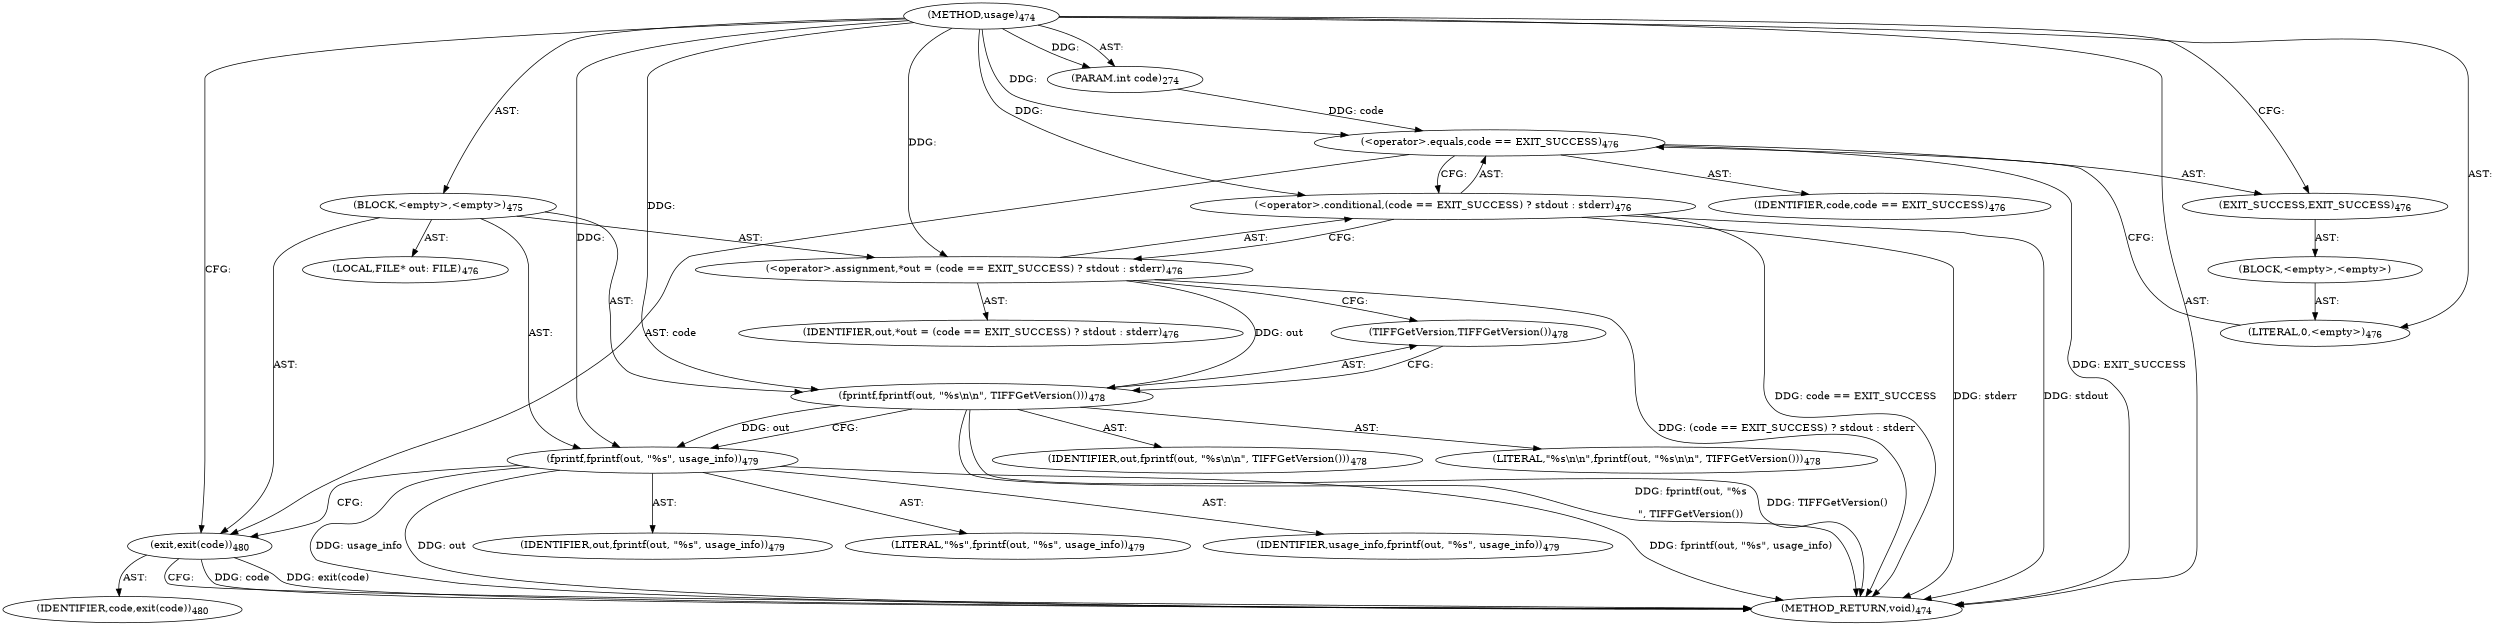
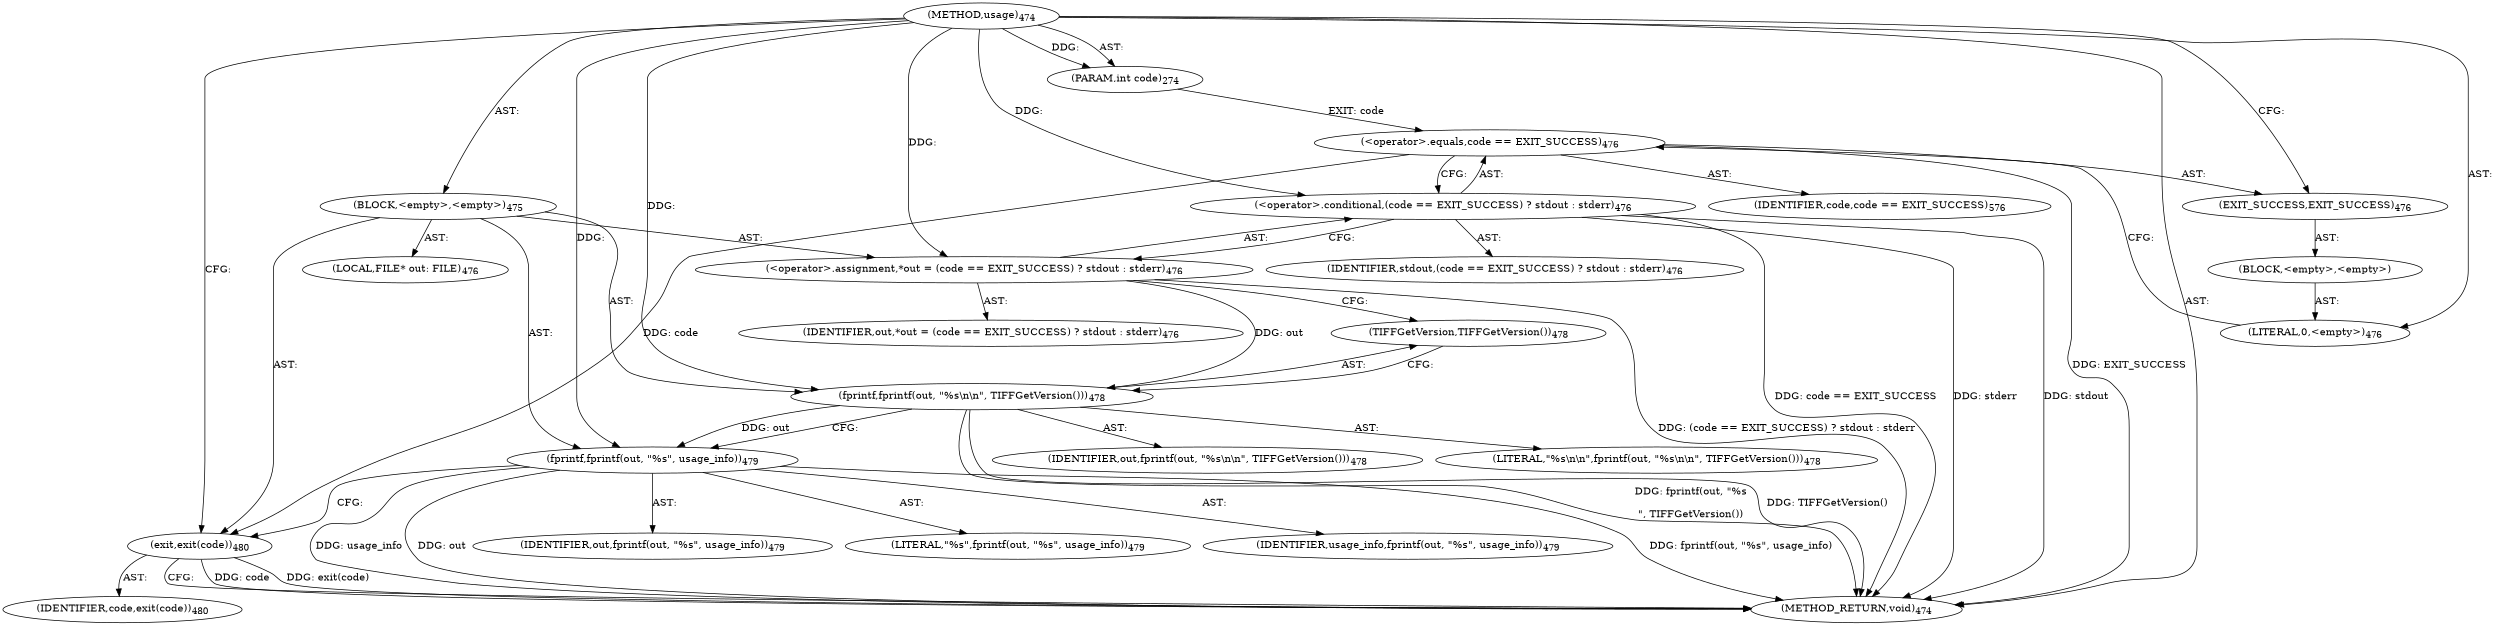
(1356, 111) -> (1356, 111)
(1138, 119) -> none
(1997, 205) -> (1997, 205)
none -> (1505, 270)
(671, 333) -> (671, 333)
